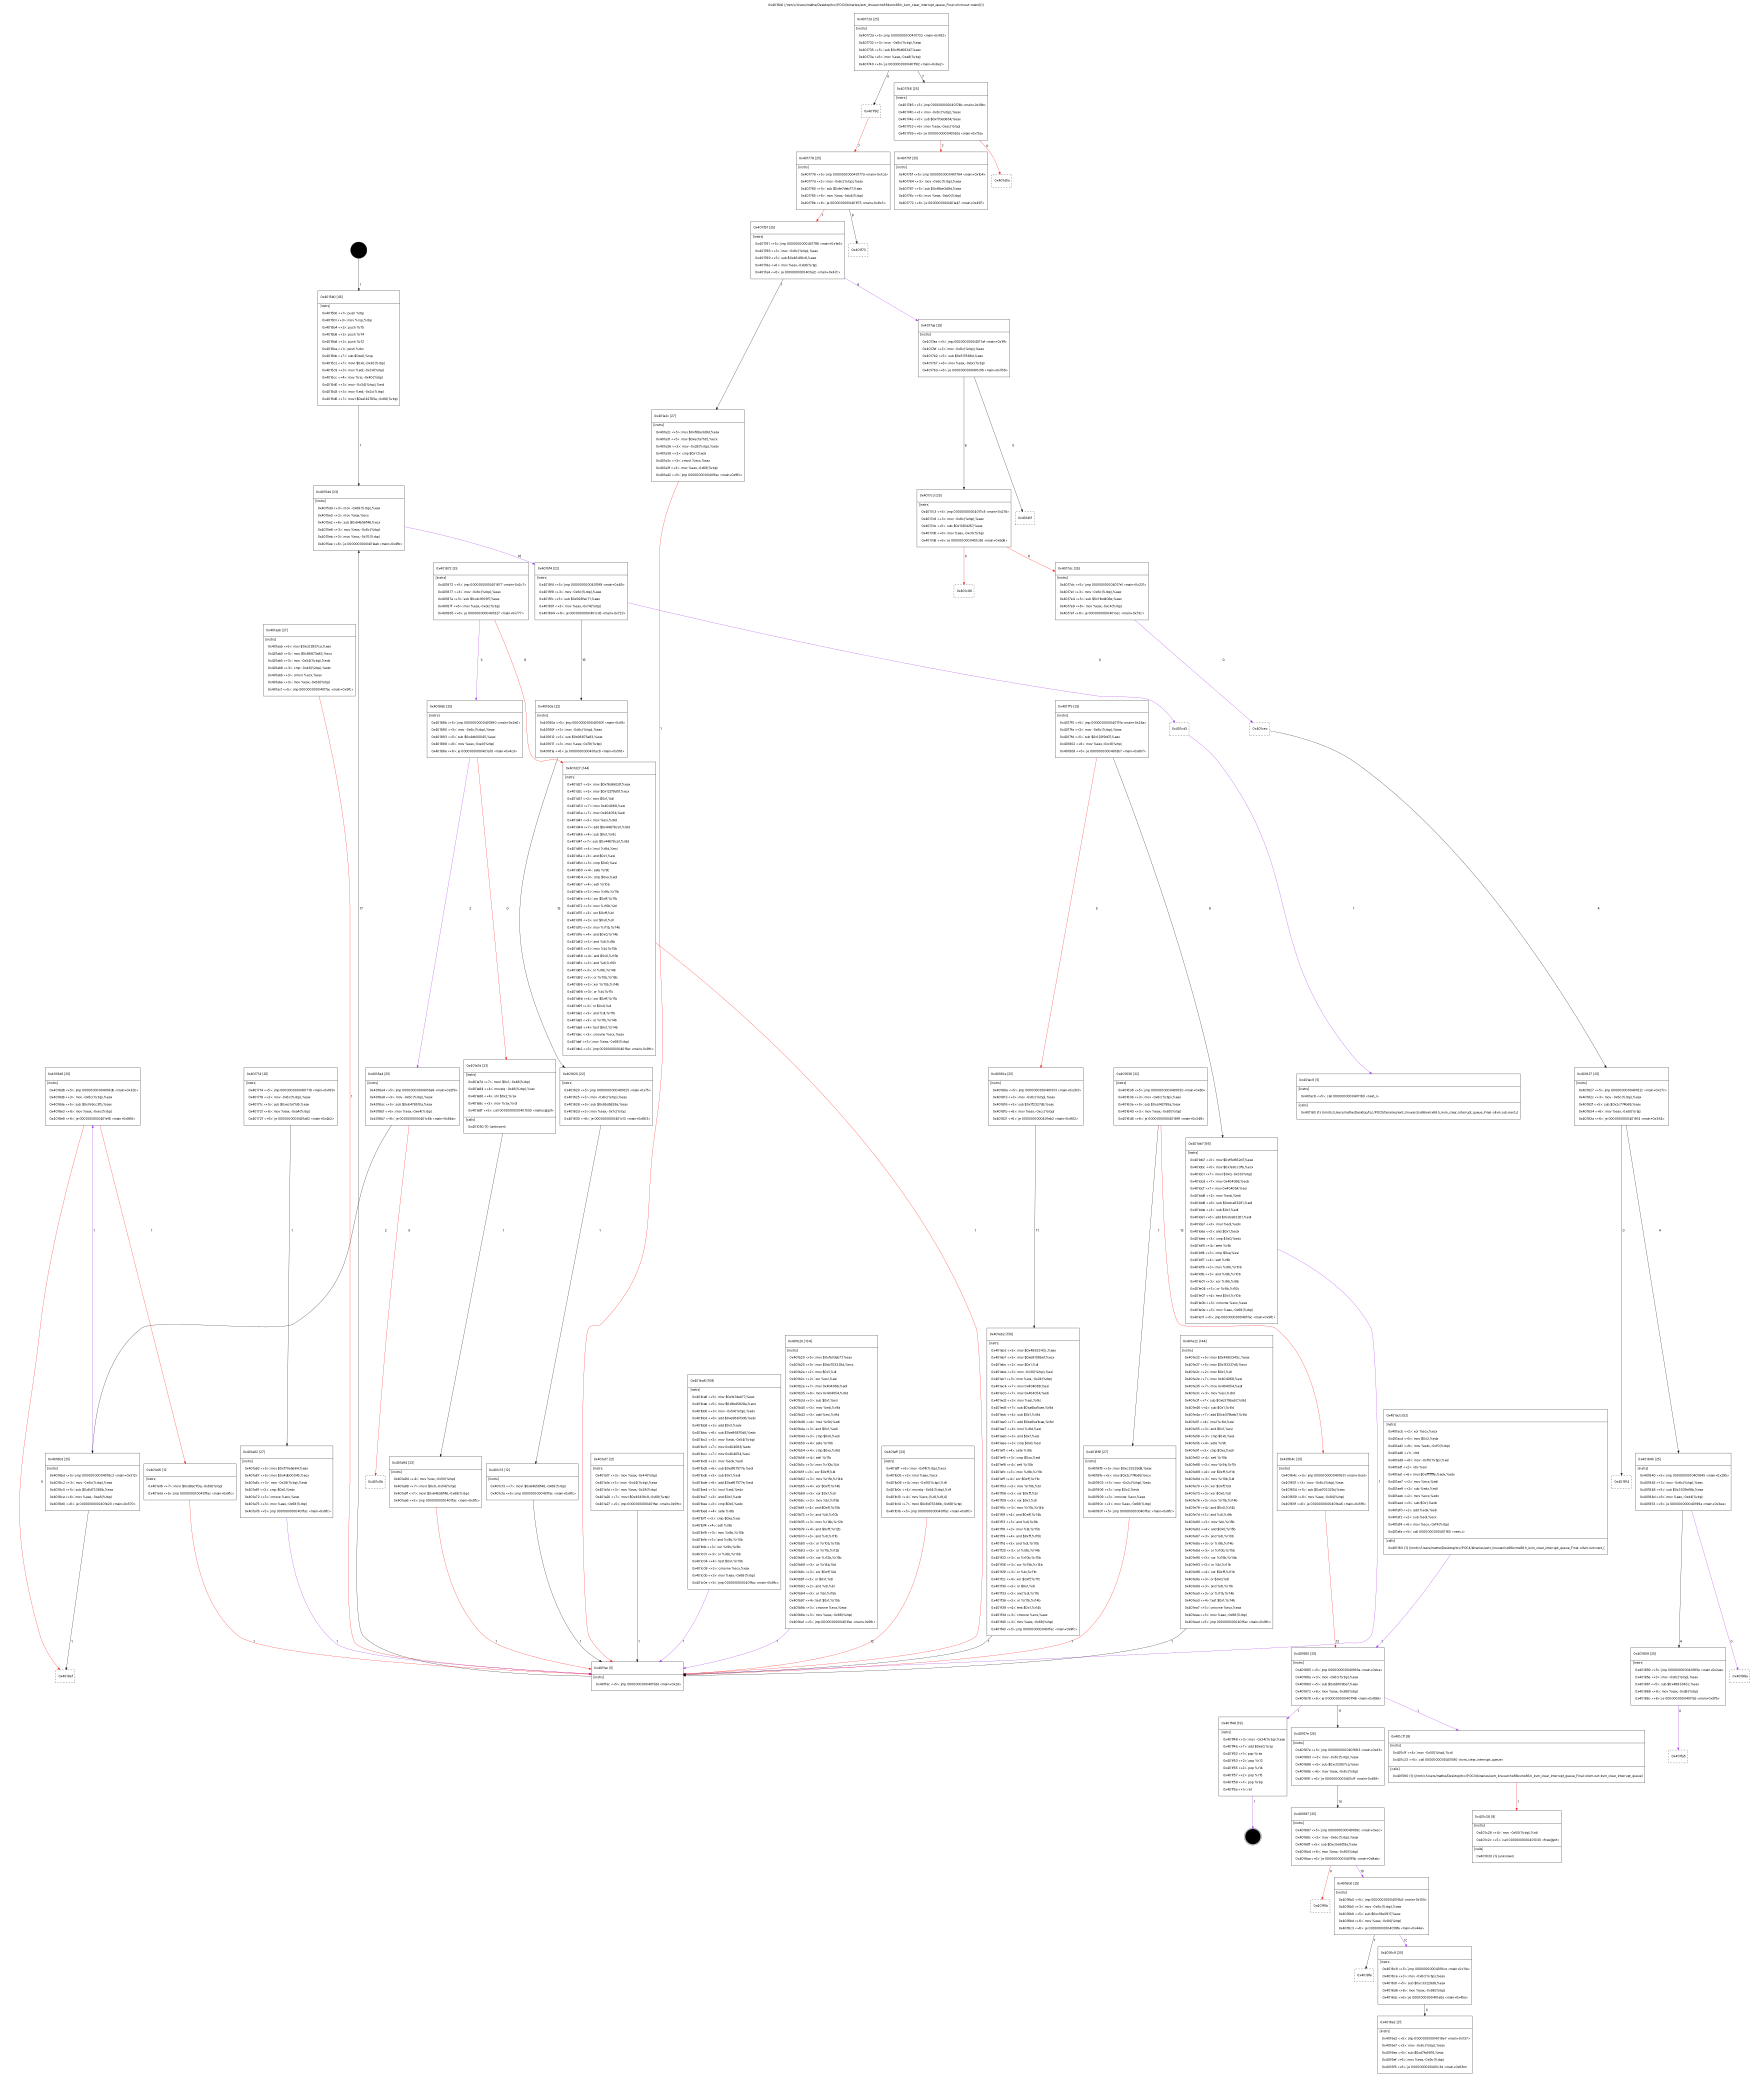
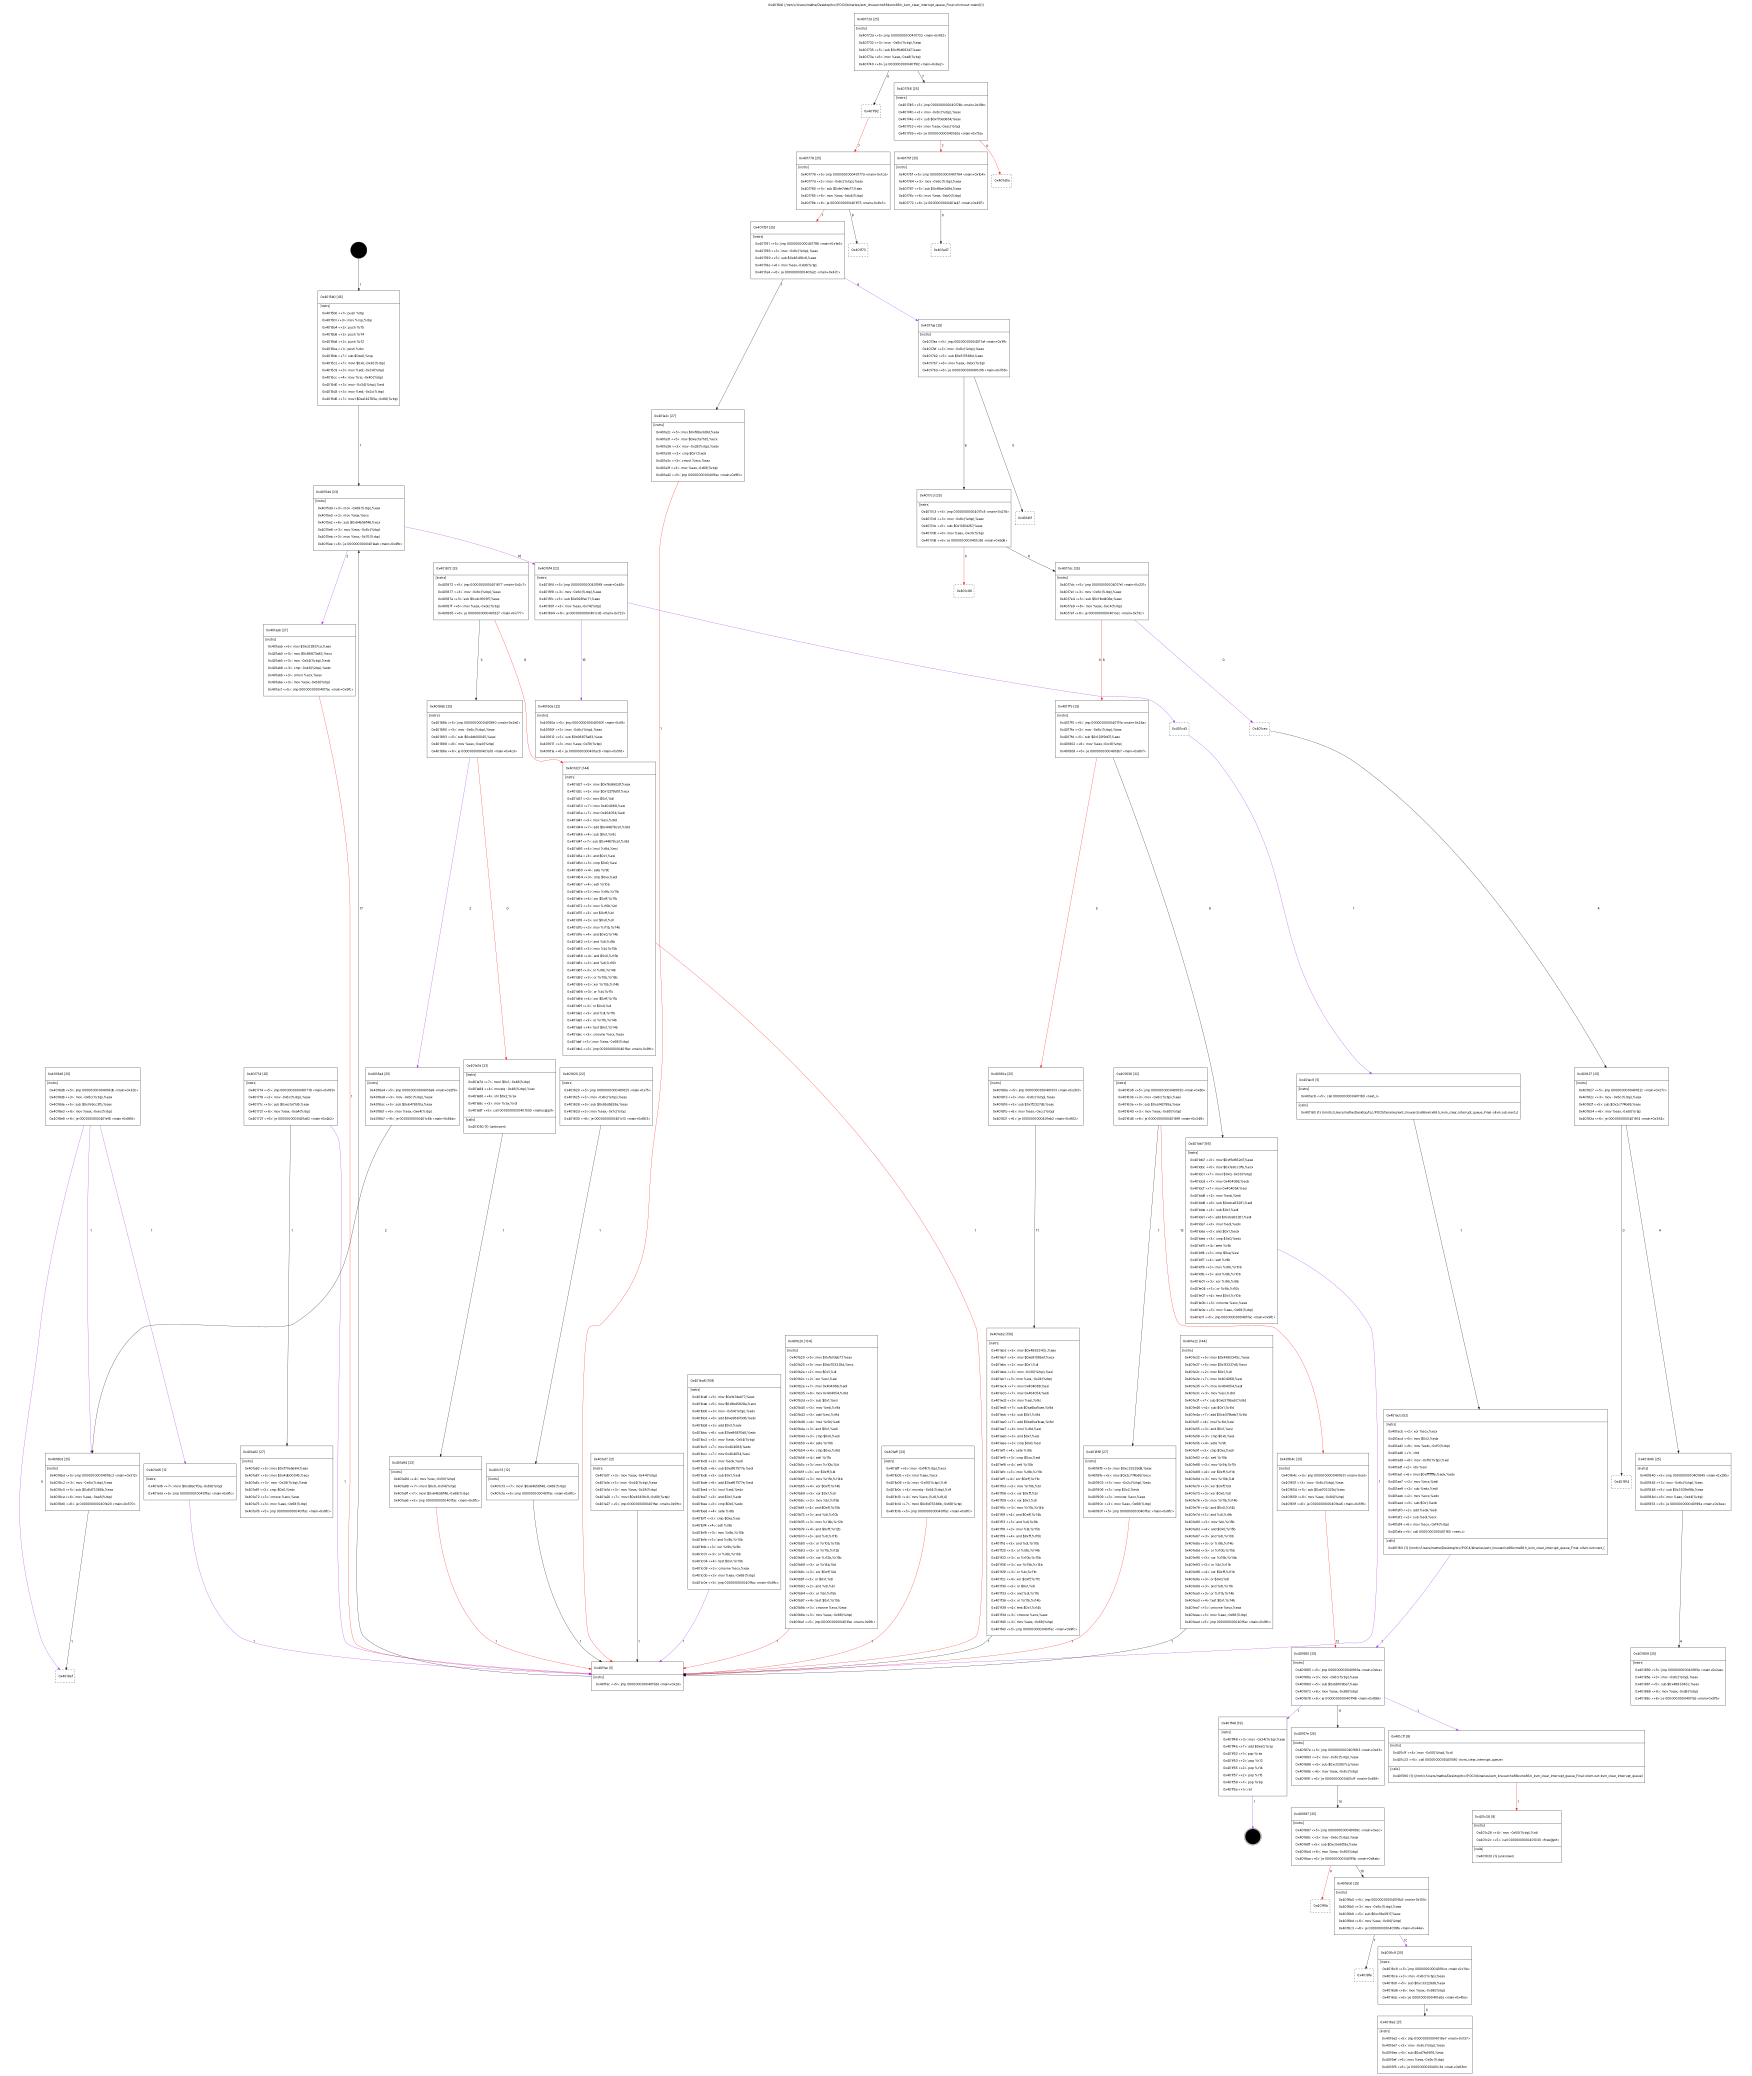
none -> (941, 250)
(1030, 559) -> (1030, 559)
none -> (335, 586)
(478, 659) -> (478, 659)
(581, 659) -> (581, 659)
none -> (1102, 659)
(520, 913) -> none
none -> (1446, 1263)
(93, 1290) -> (88, 1288)
(142, 1293) -> (142, 1293)
(31, 1398) -> (31, 1398)
(375, 1482) -> none
(872, 1642) -> (872, 1642)
(741, 1655) -> (741, 1655)
(338, 1657) -> (338, 1657)
(393, 1657) -> (338, 1506)
(1740, 1676) -> none
(1678, 1756) -> none
(1359, 1870) -> (1359, 1870)
